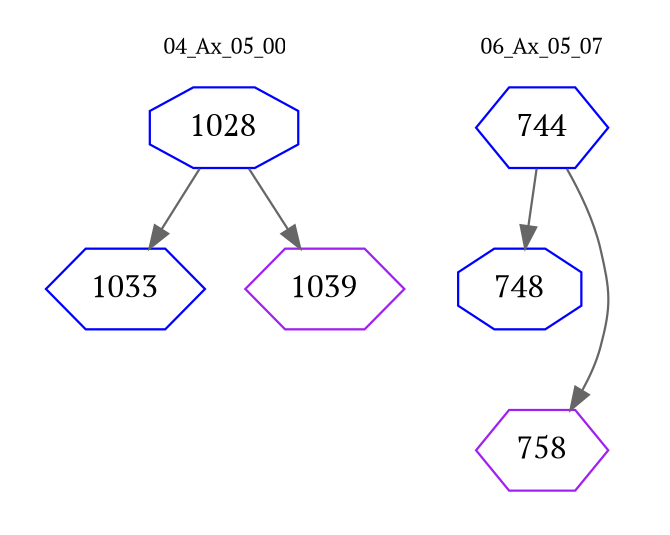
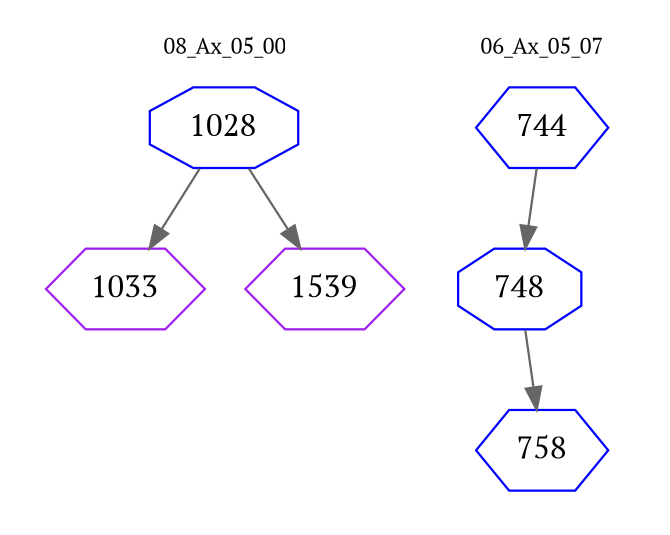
(225, 48) -> (225, 48)
(606, 278) -> (529, 359)
(125, 289) -> (125, 289)
(325, 289) -> (325, 289)
(542, 450) -> (542, 450)
